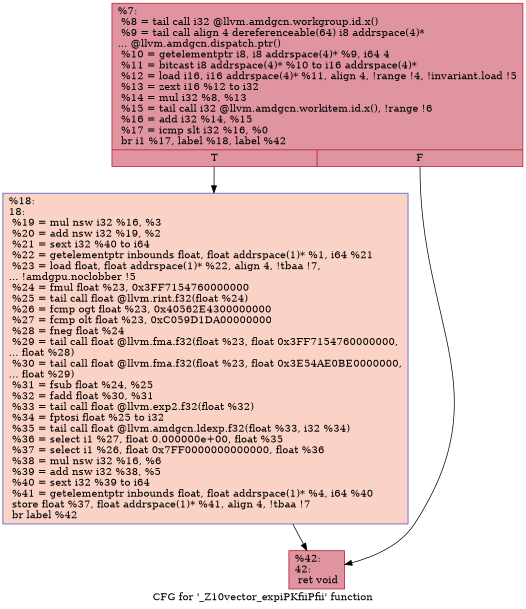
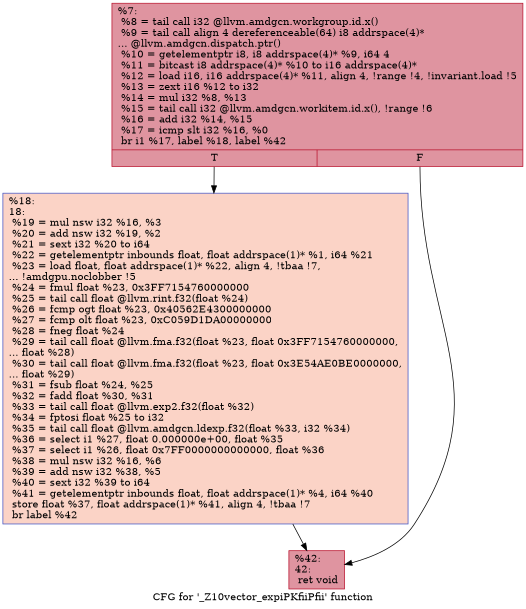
(79, 244) -> (79, 244)
